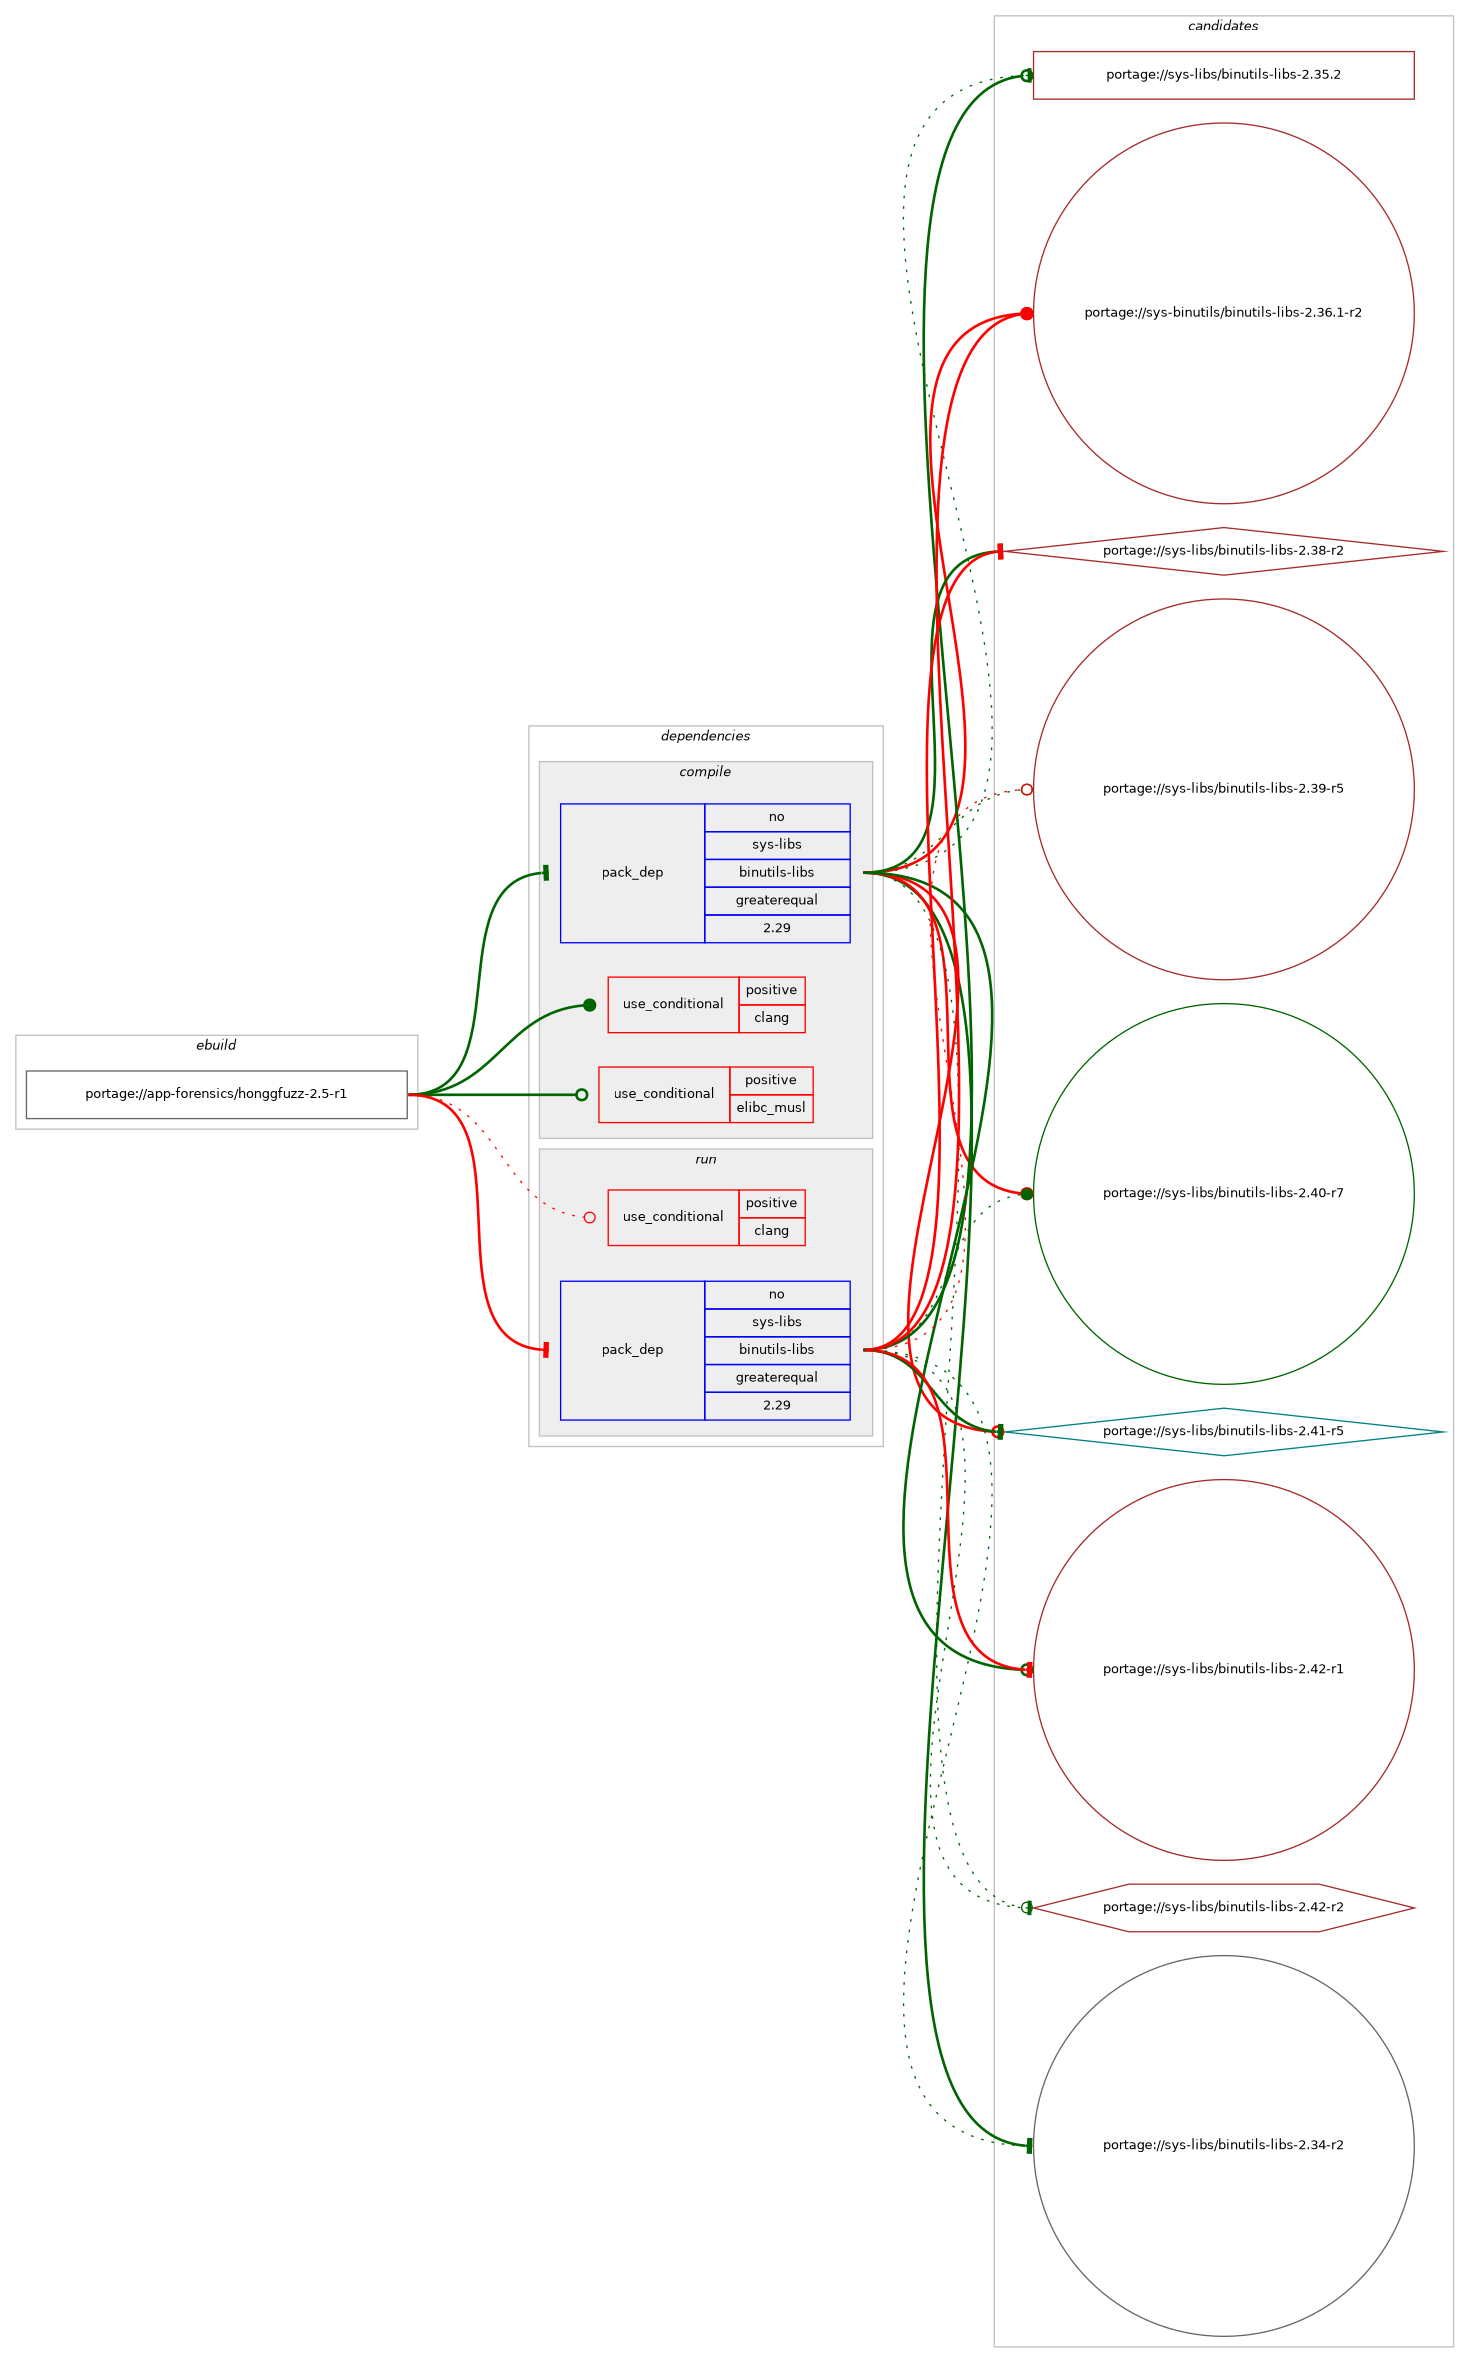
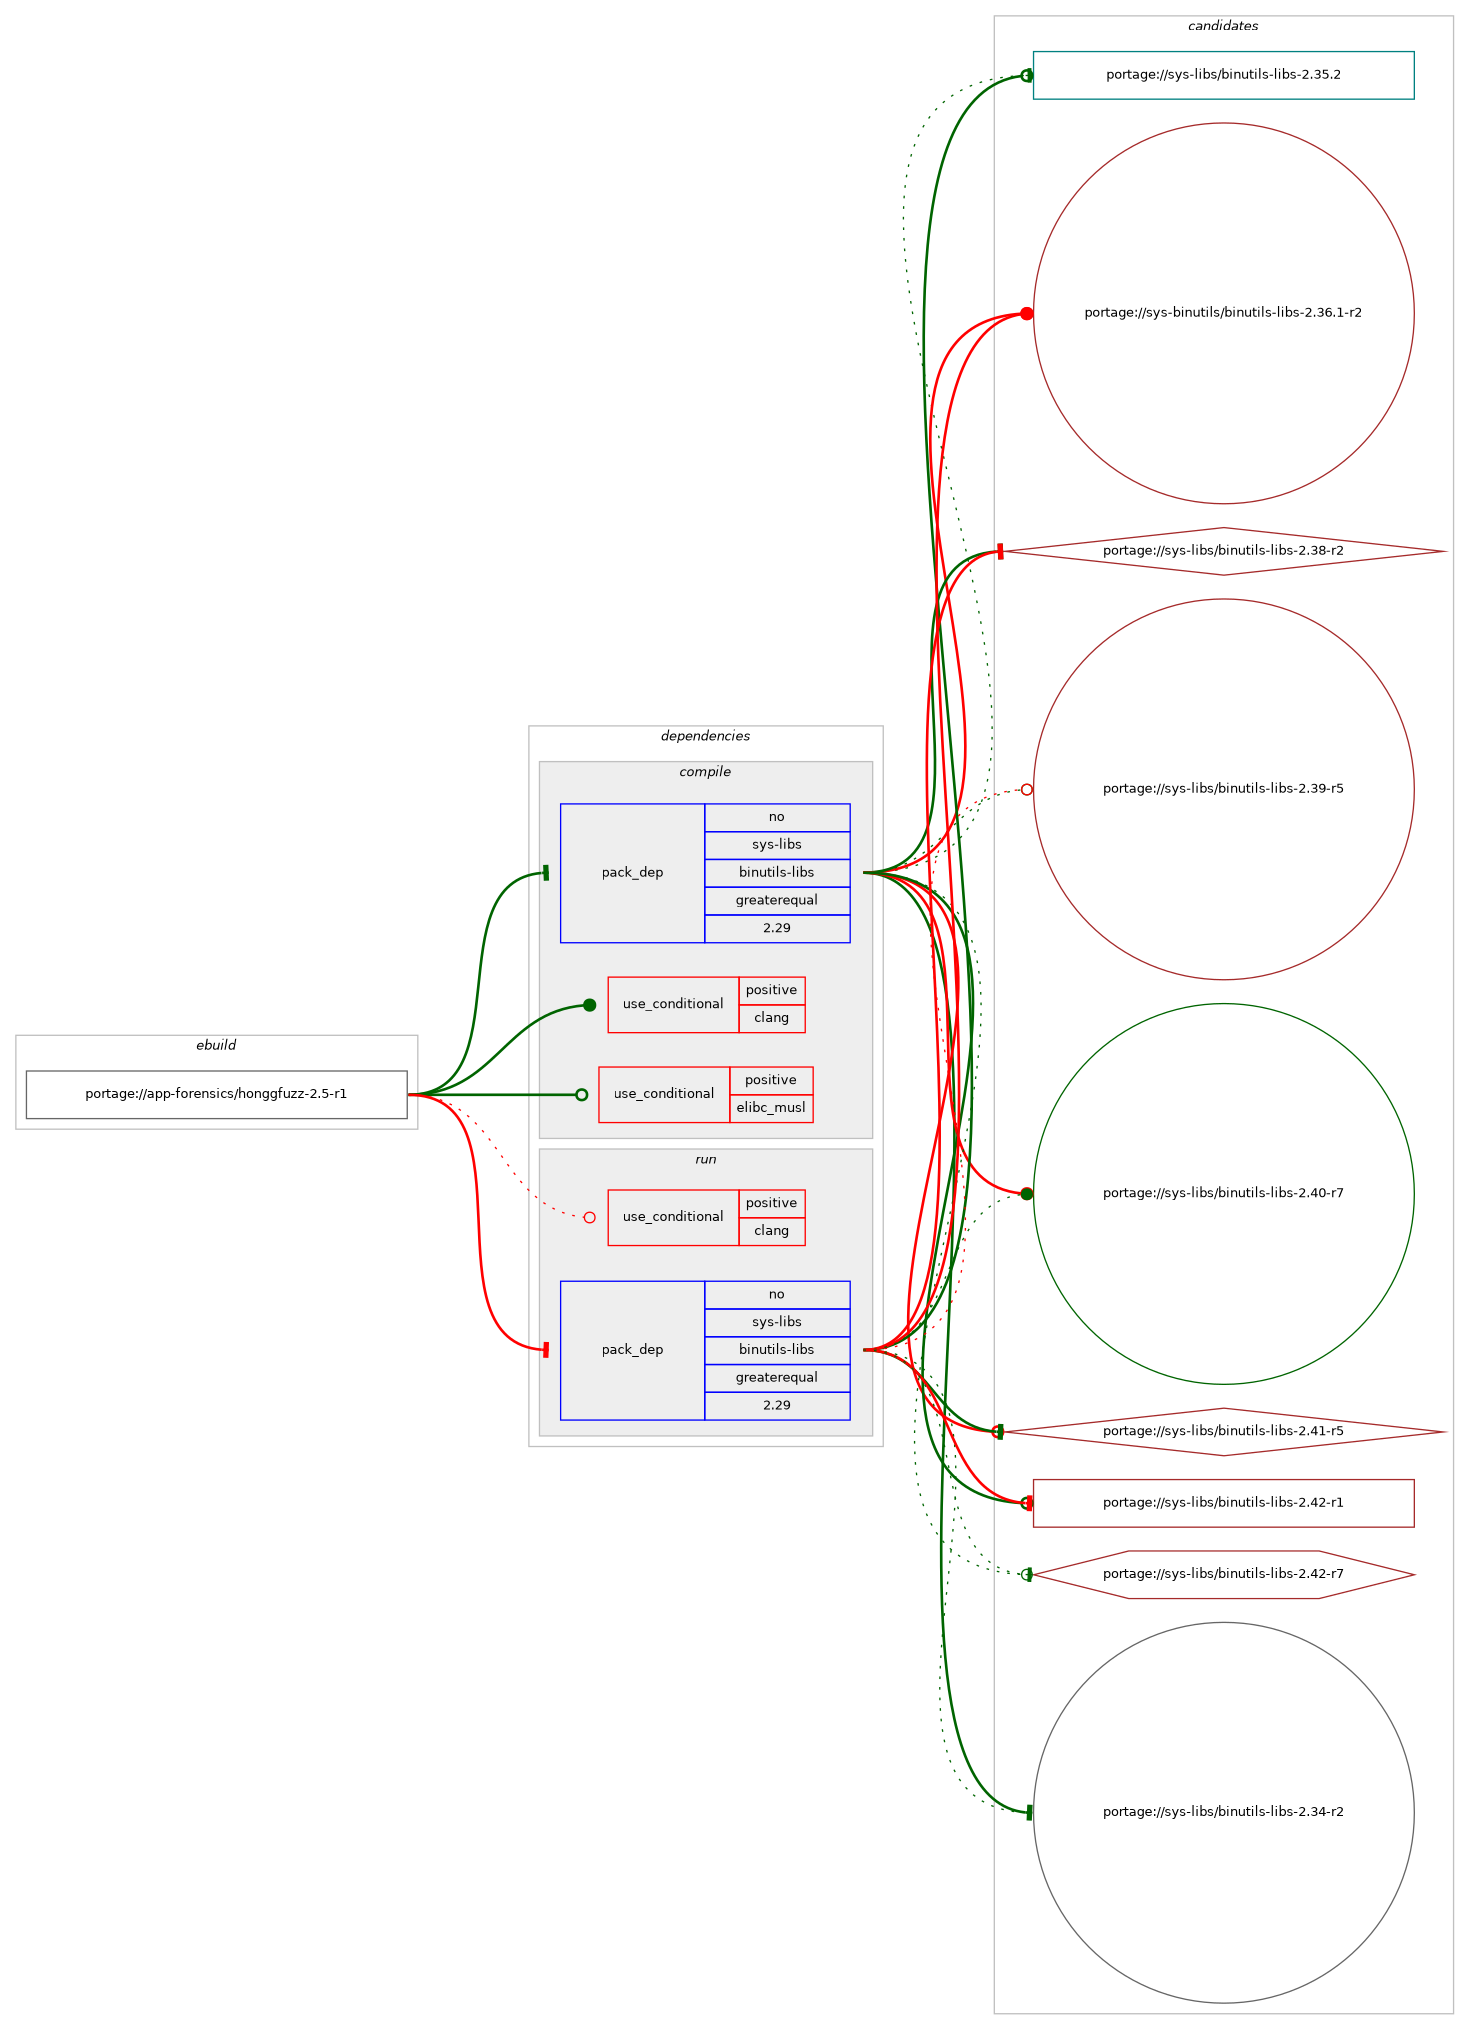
(1224, 75) -> (1224, 75)
(1224, 1432) -> (1224, 1432)
(1224, 1670) -> (1224, 1503)
(1224, 1908) -> (1224, 1575)
